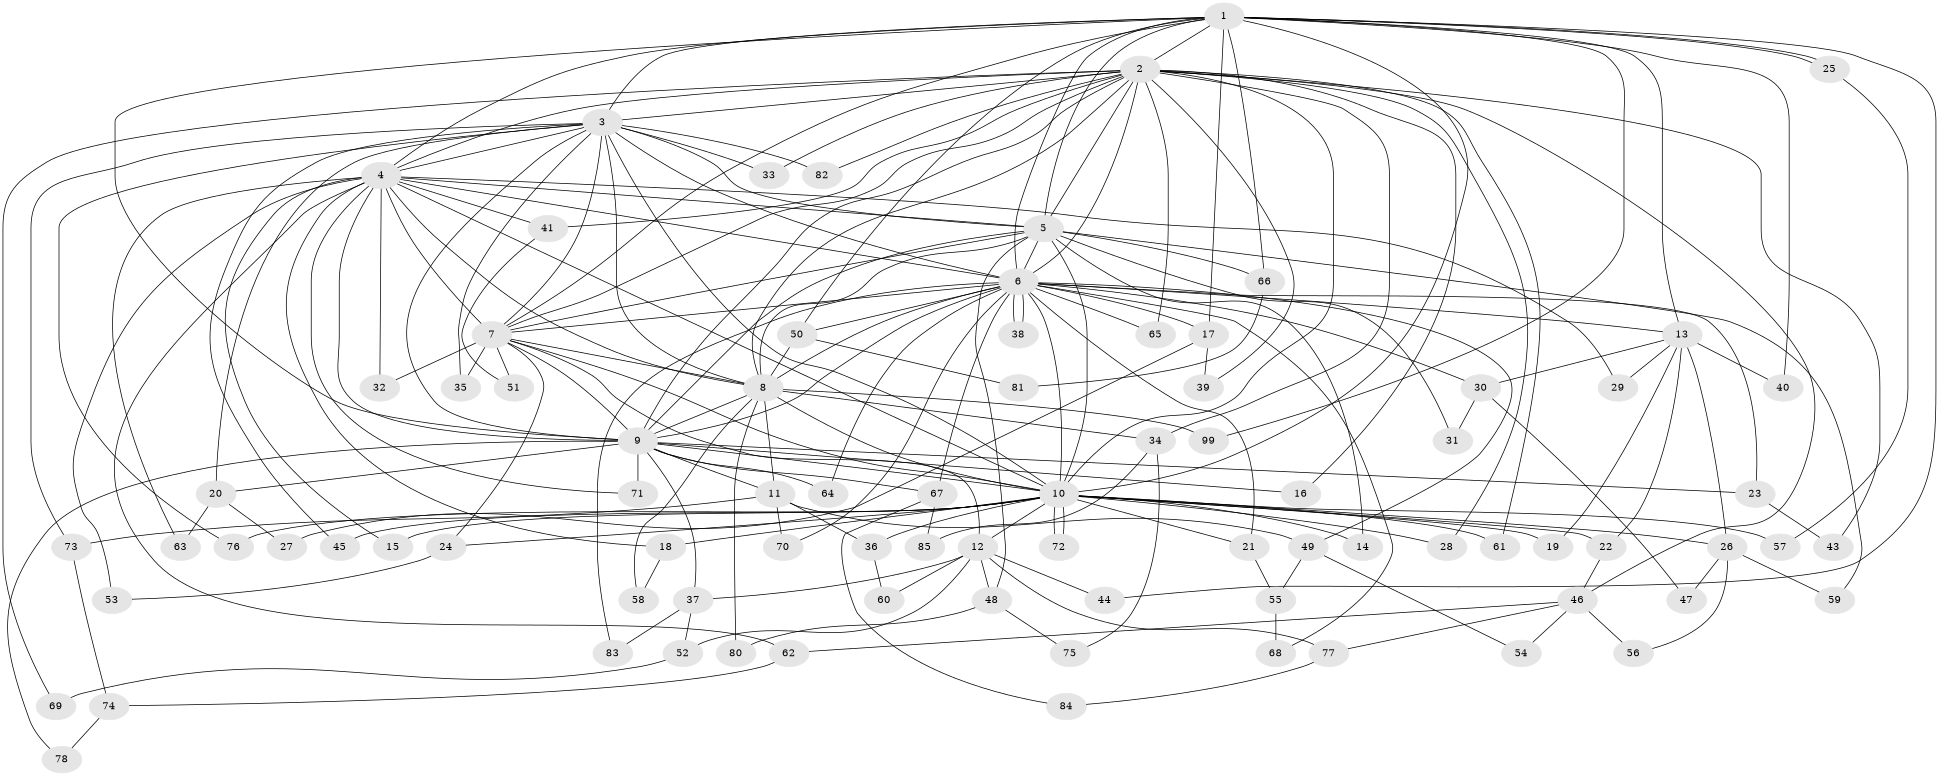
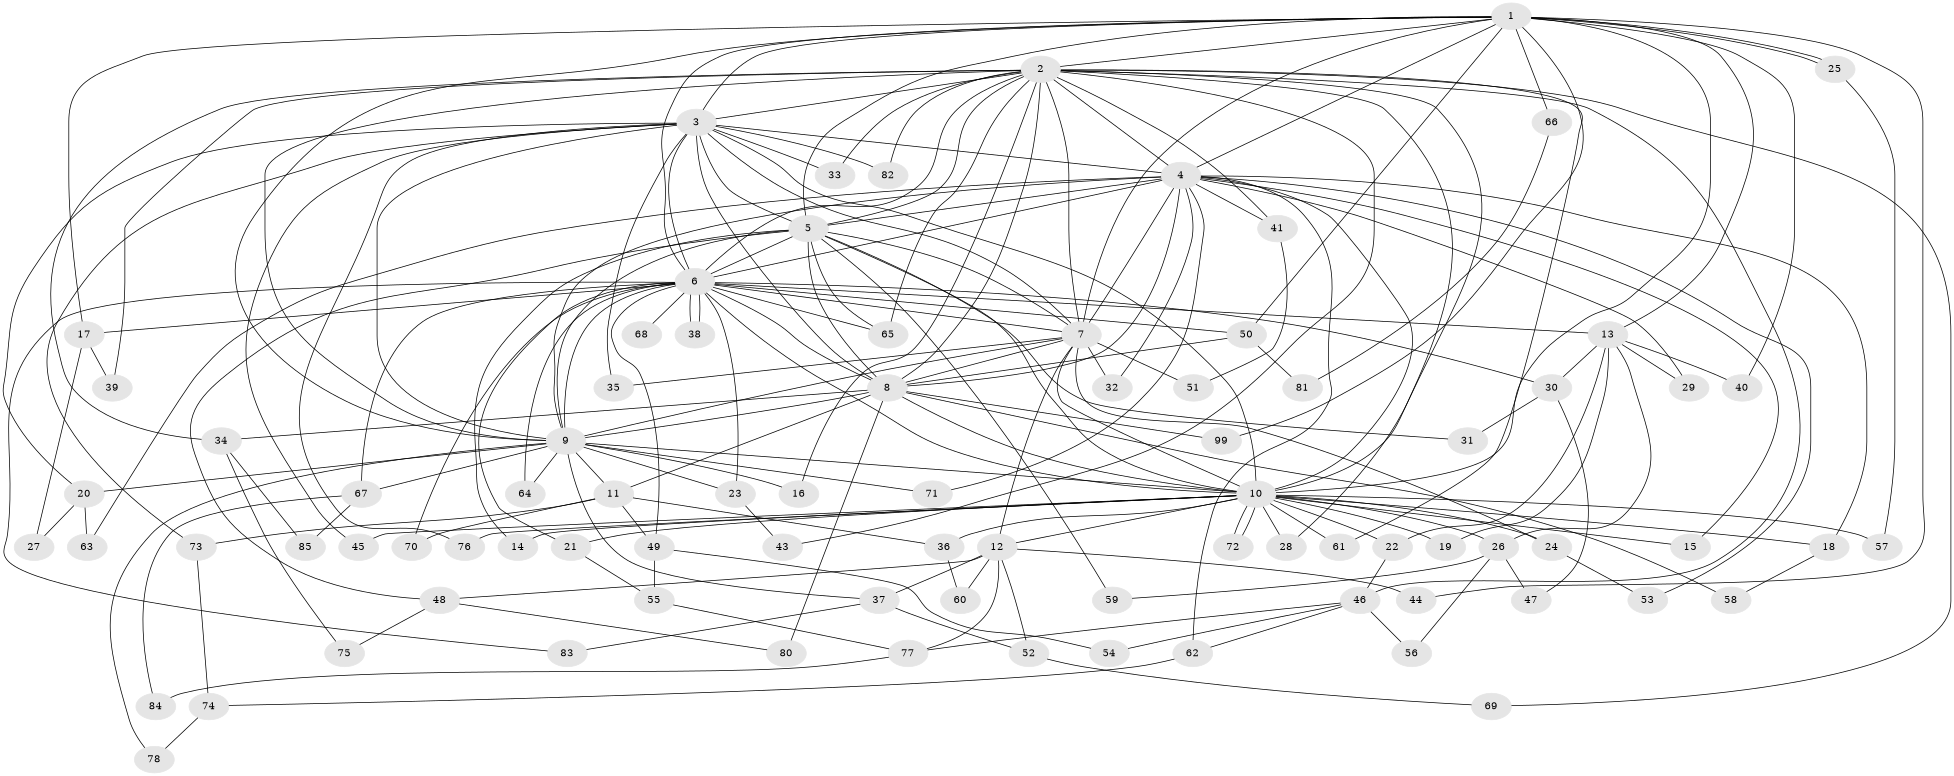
(1157, 249) -> (825, 280)
(1276, 627) -> (781, 627)
